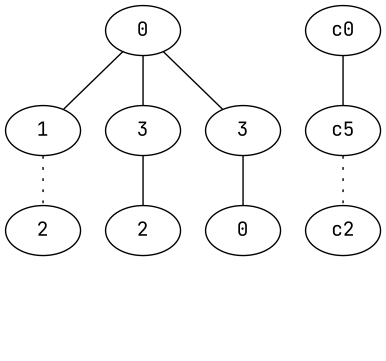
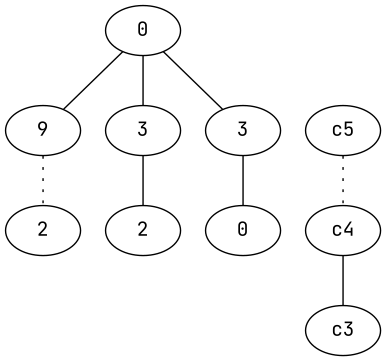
(343, 31) -> none
(43, 131) -> (43, 131)
(343, 231) -> (343, 231)
none -> (343, 331)
